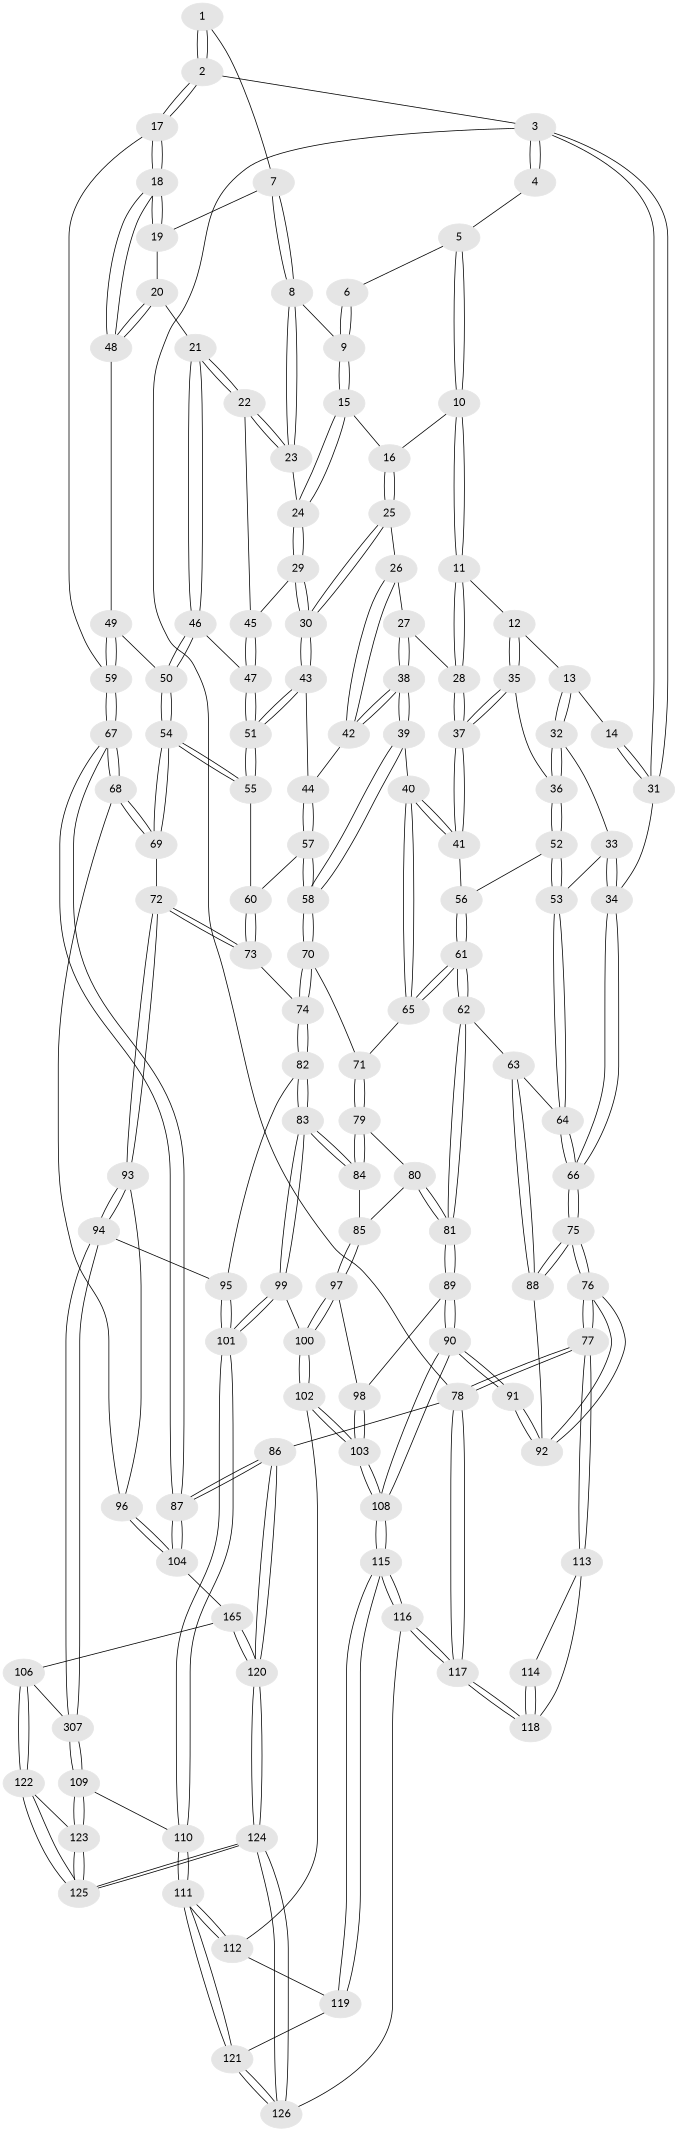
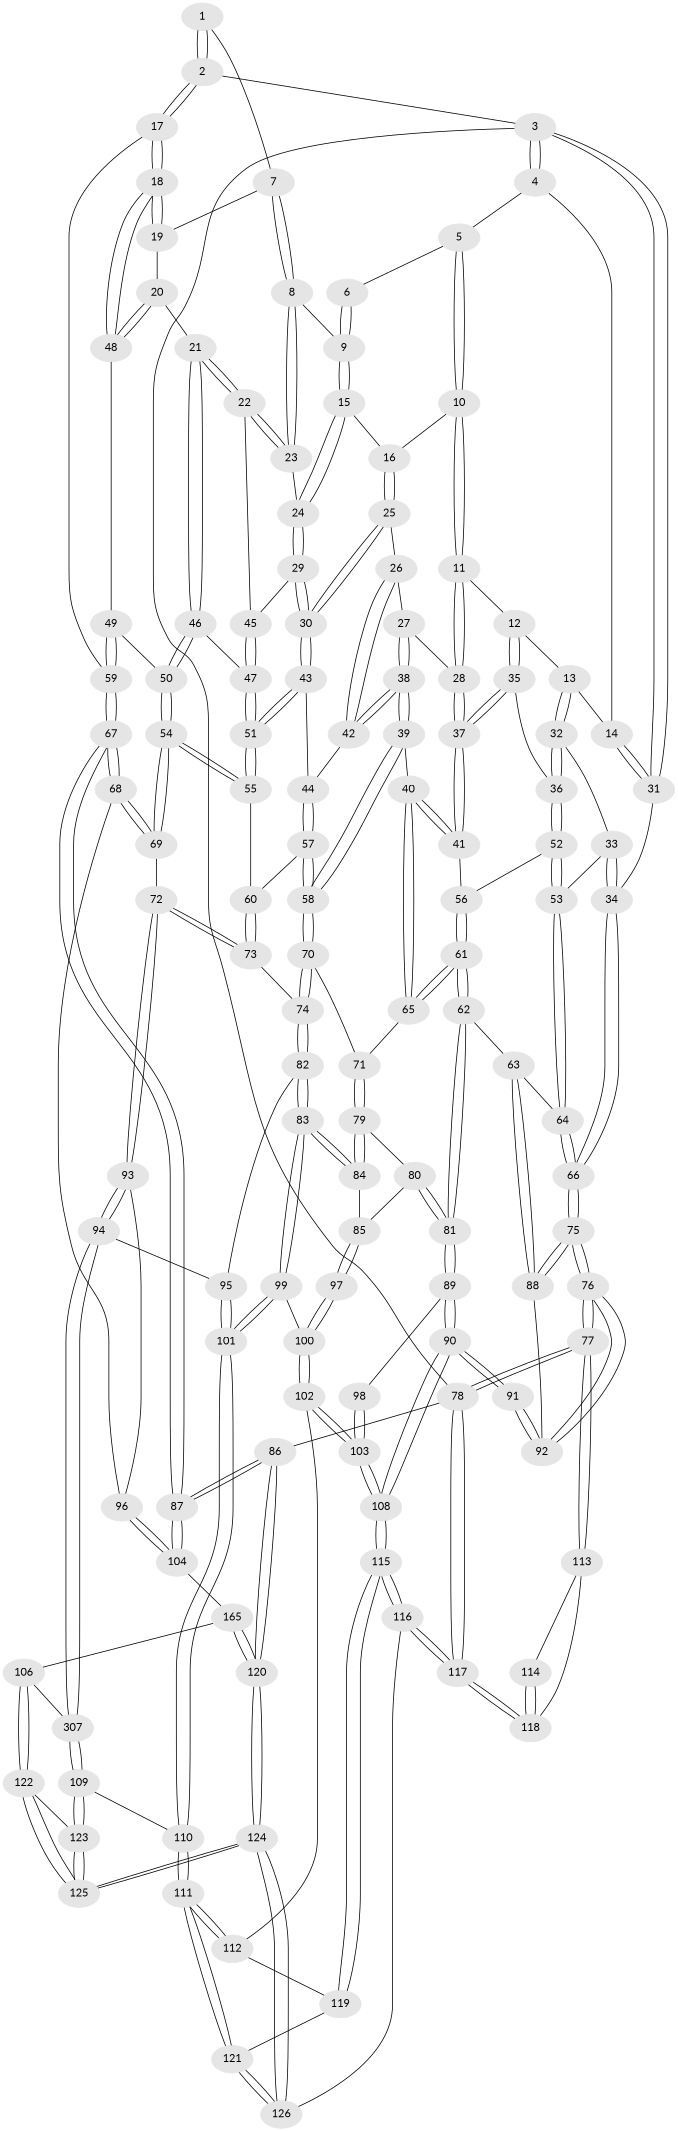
none -> (612, 446)
(348, 1341) -> none
